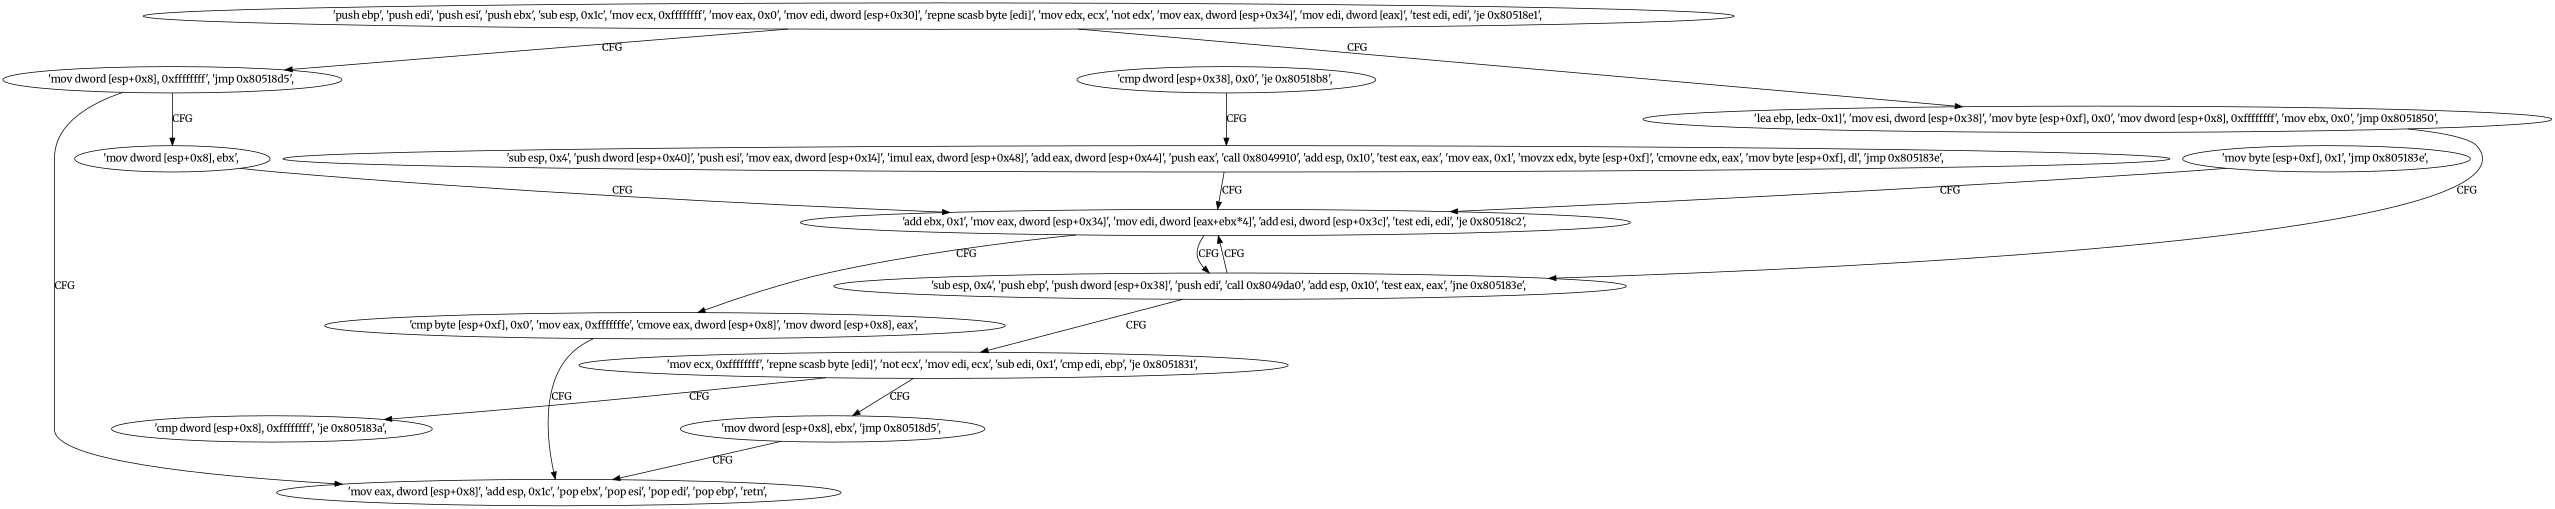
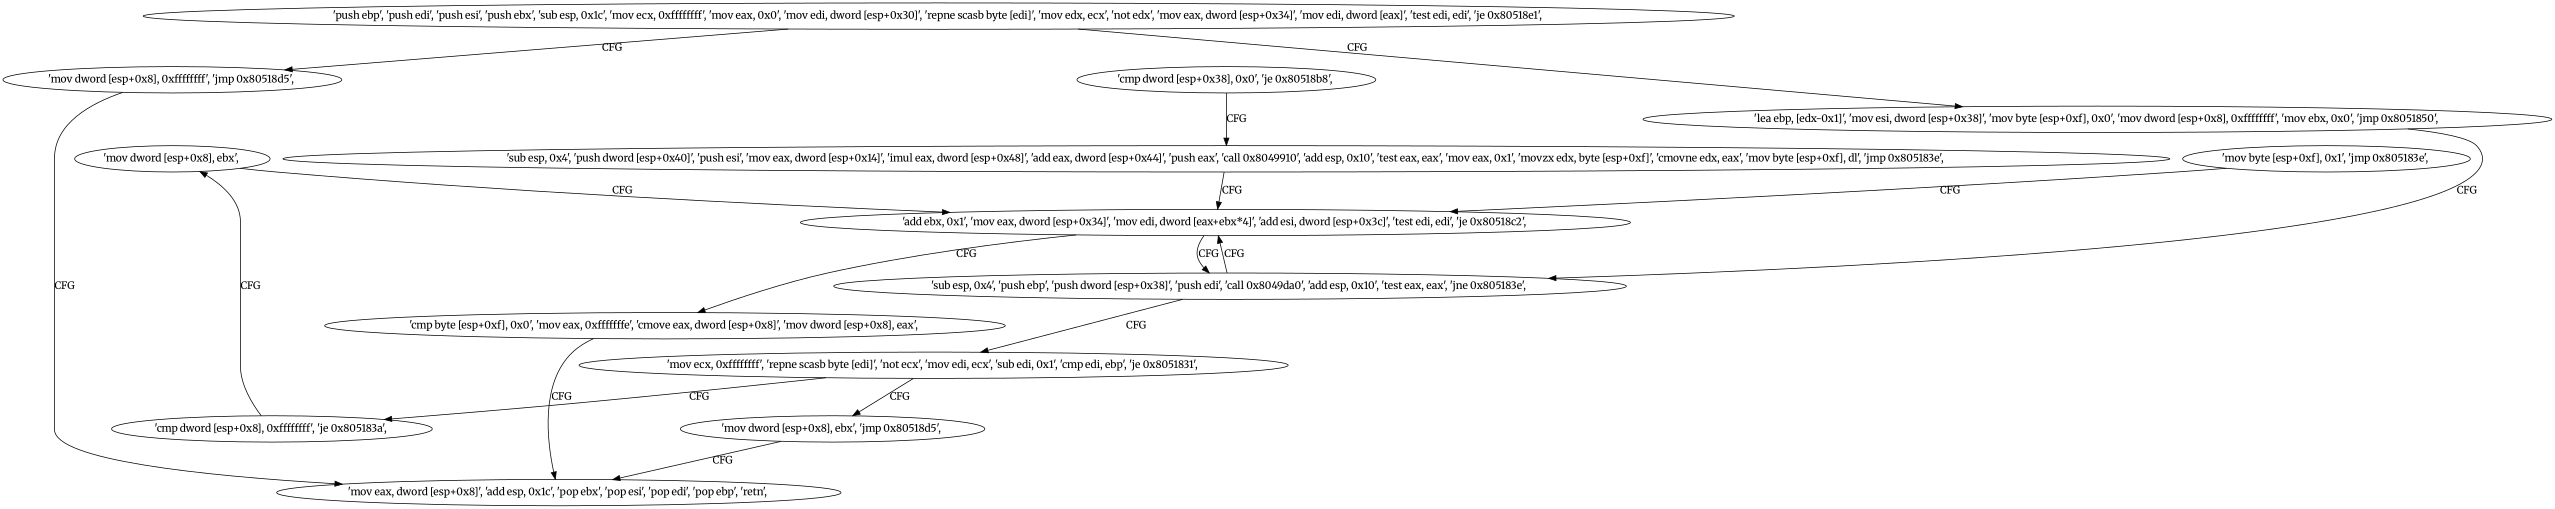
(172, 116) -> (240, 291)
